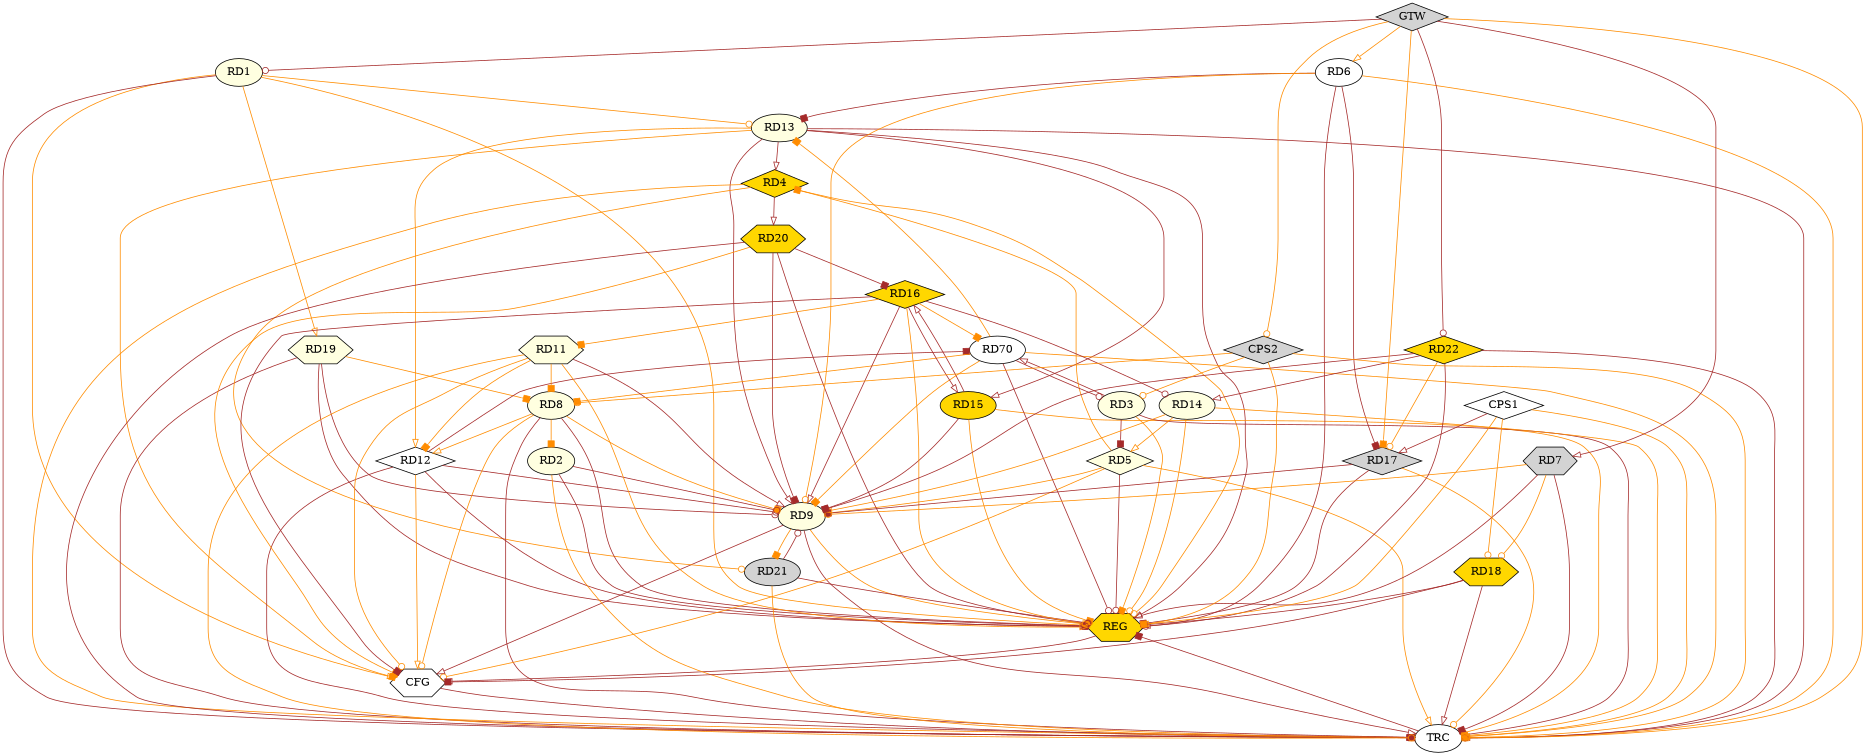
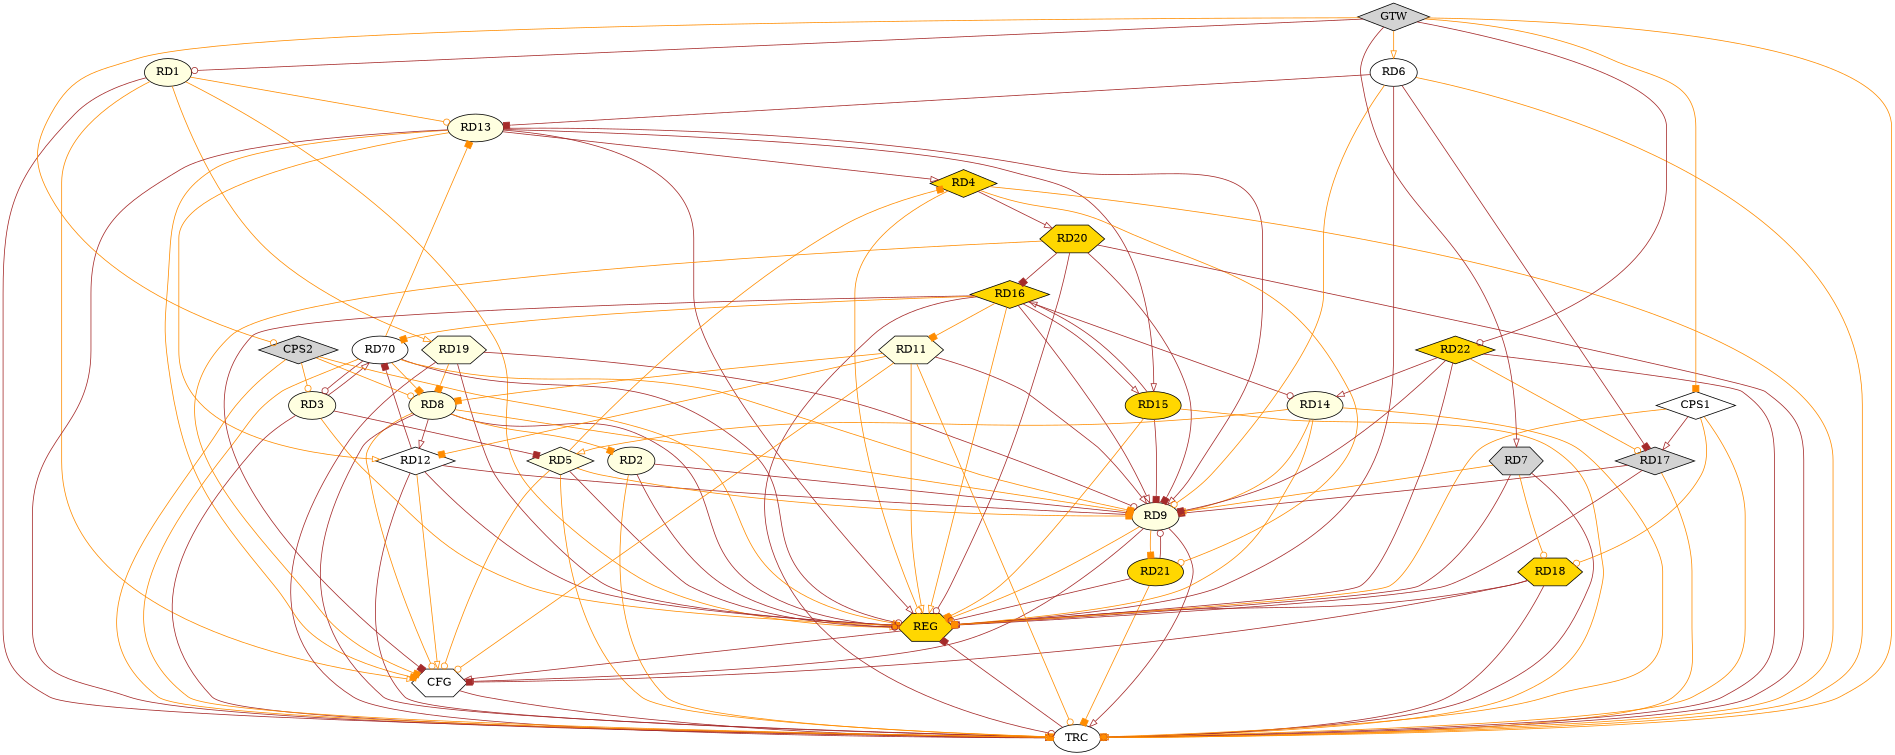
(1397, 235) -> (1690, 102)
(486, 432) -> (426, 426)
none -> (770, 541)
(772, 572) -> (1155, 572)
